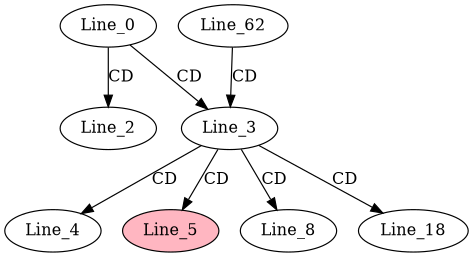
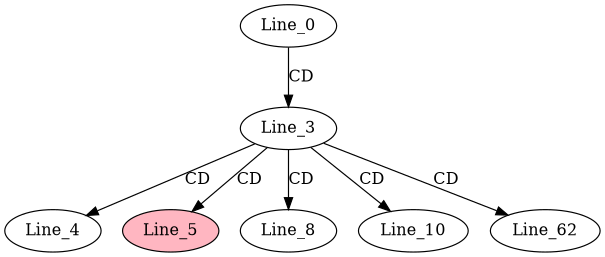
(232, 71) -> (410, 177)
(108, 128) -> none
(413, 231) -> (413, 231)
